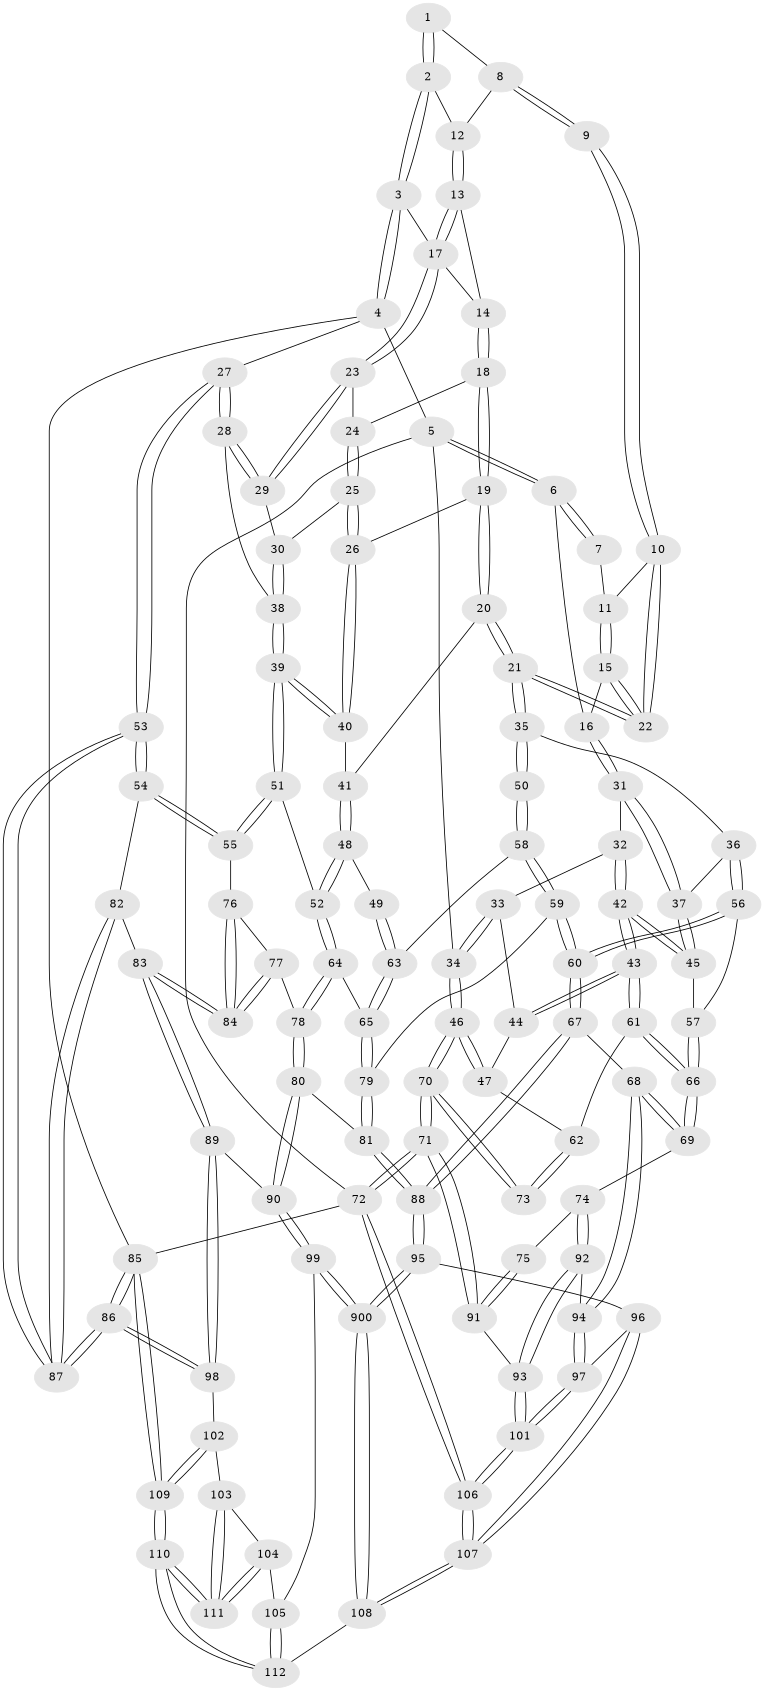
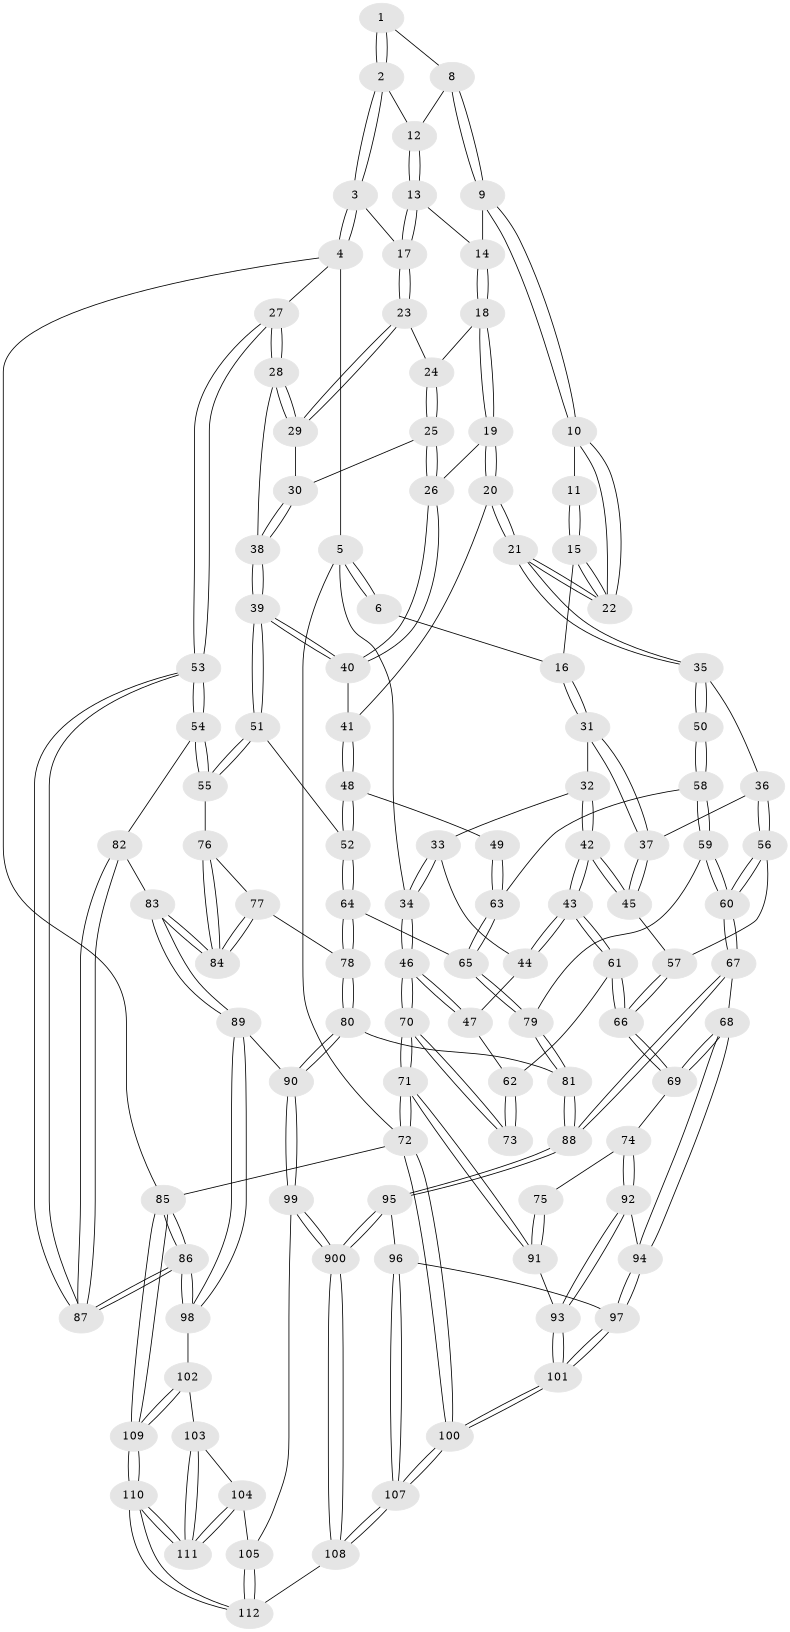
(460, 284) -> (483, 225)
(599, 550) -> none
(468, 1496) -> (450, 1436)
